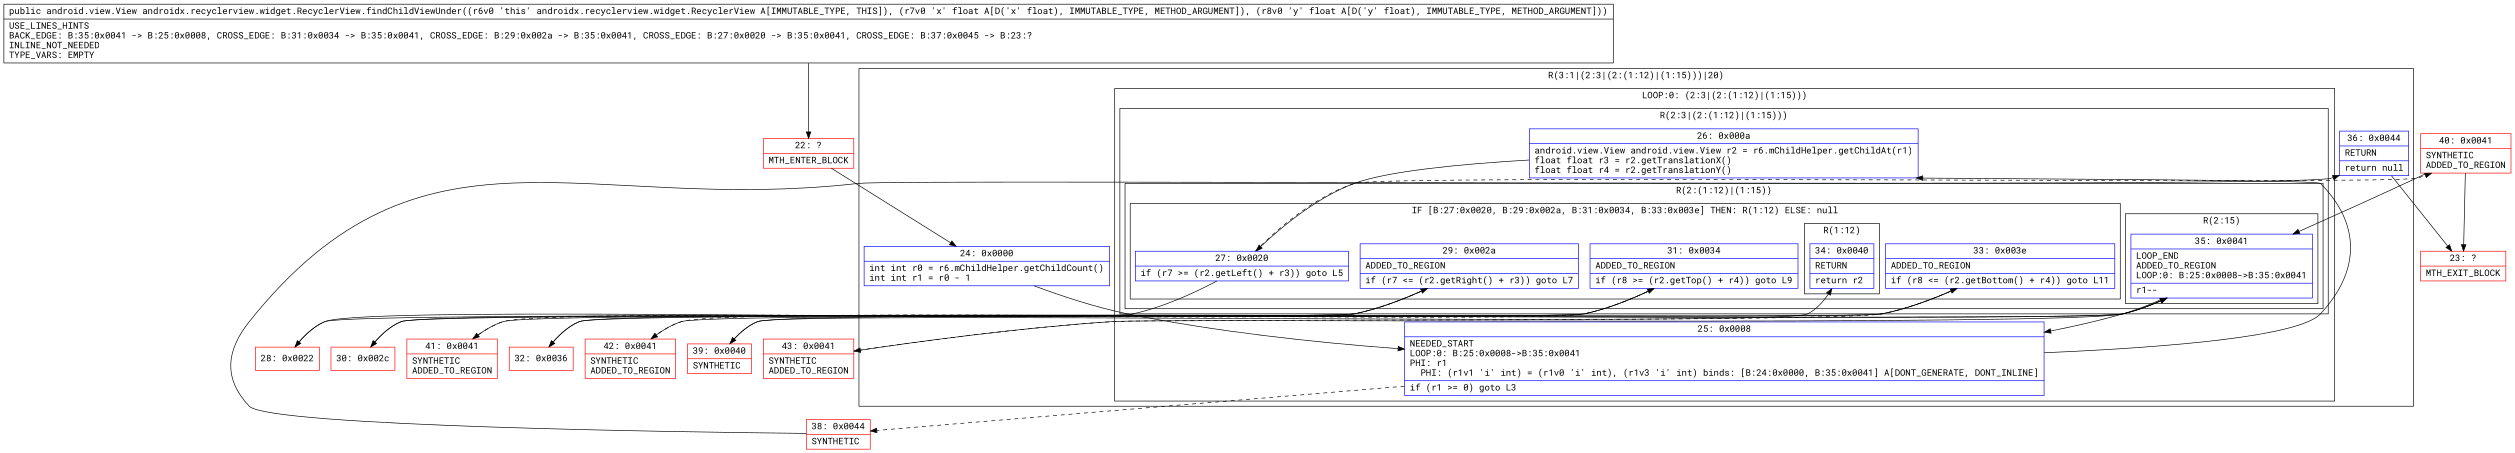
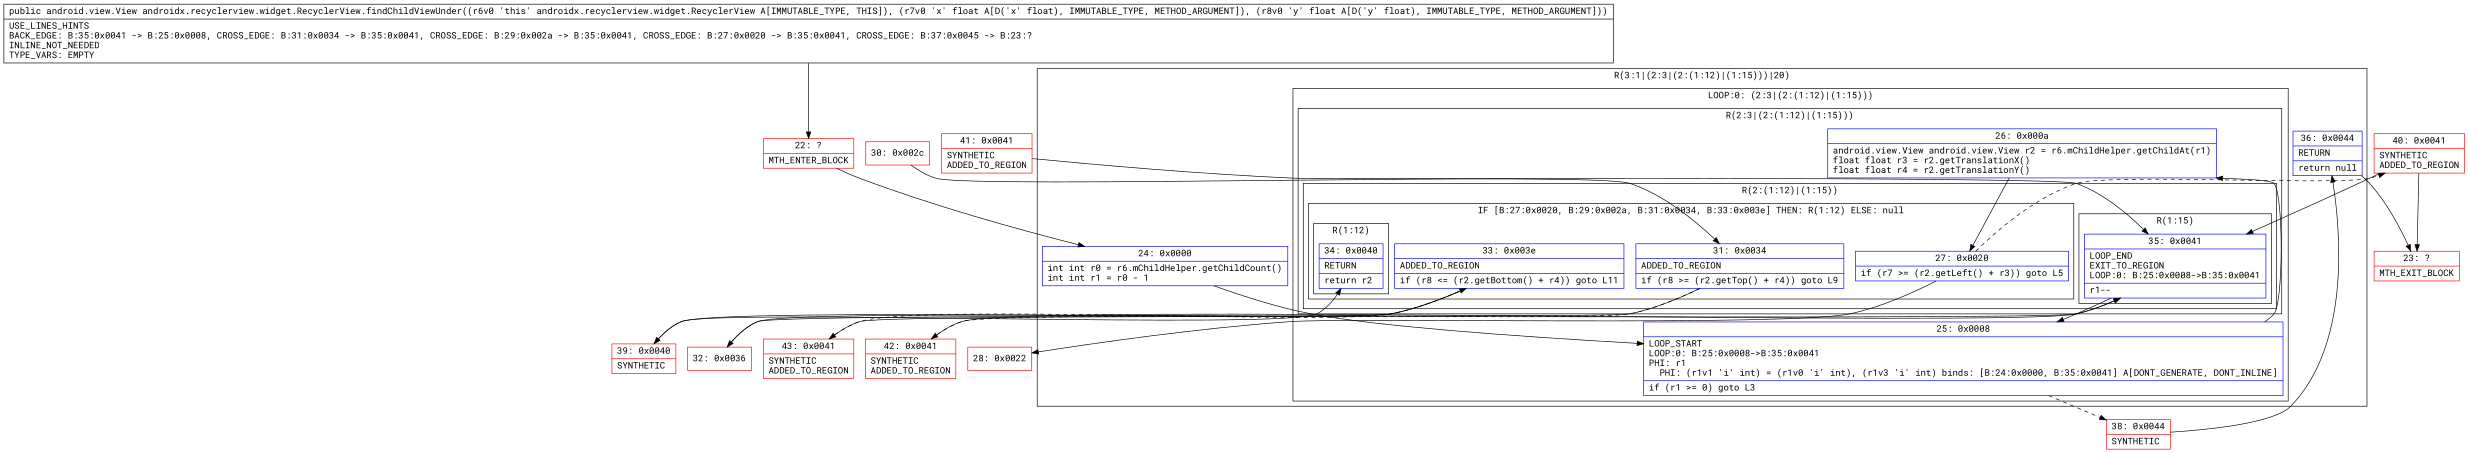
(2222, 221) -> (2175, 221)
(1469, 266) -> none
(2176, 266) -> (2127, 266)
(1442, 344) -> (1676, 344)
